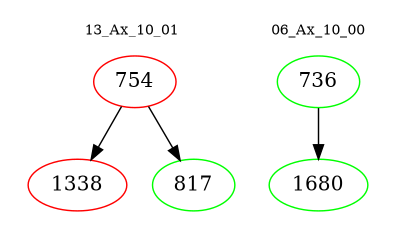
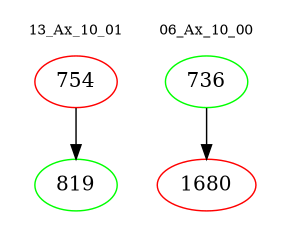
(77, 185) -> none
(194, 185) -> (76, 185)
(319, 185) -> (207, 185)
